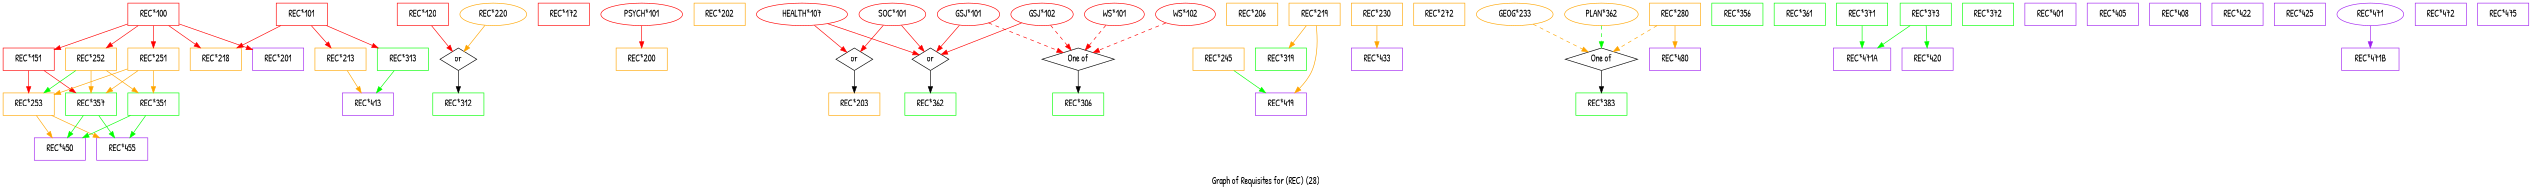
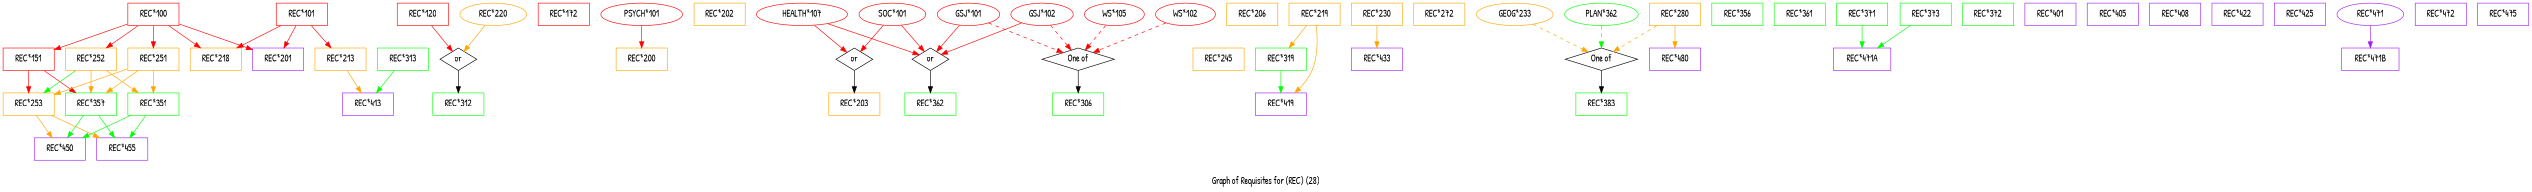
(1114, 14) -> (1114, 14)
(1601, 14) -> (1601, 14)
(349, 36) -> (291, 34)
(1928, 59) -> none
(1247, 80) -> (1281, 79)
